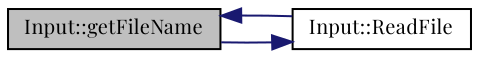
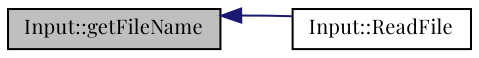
(247, 43) -> none
